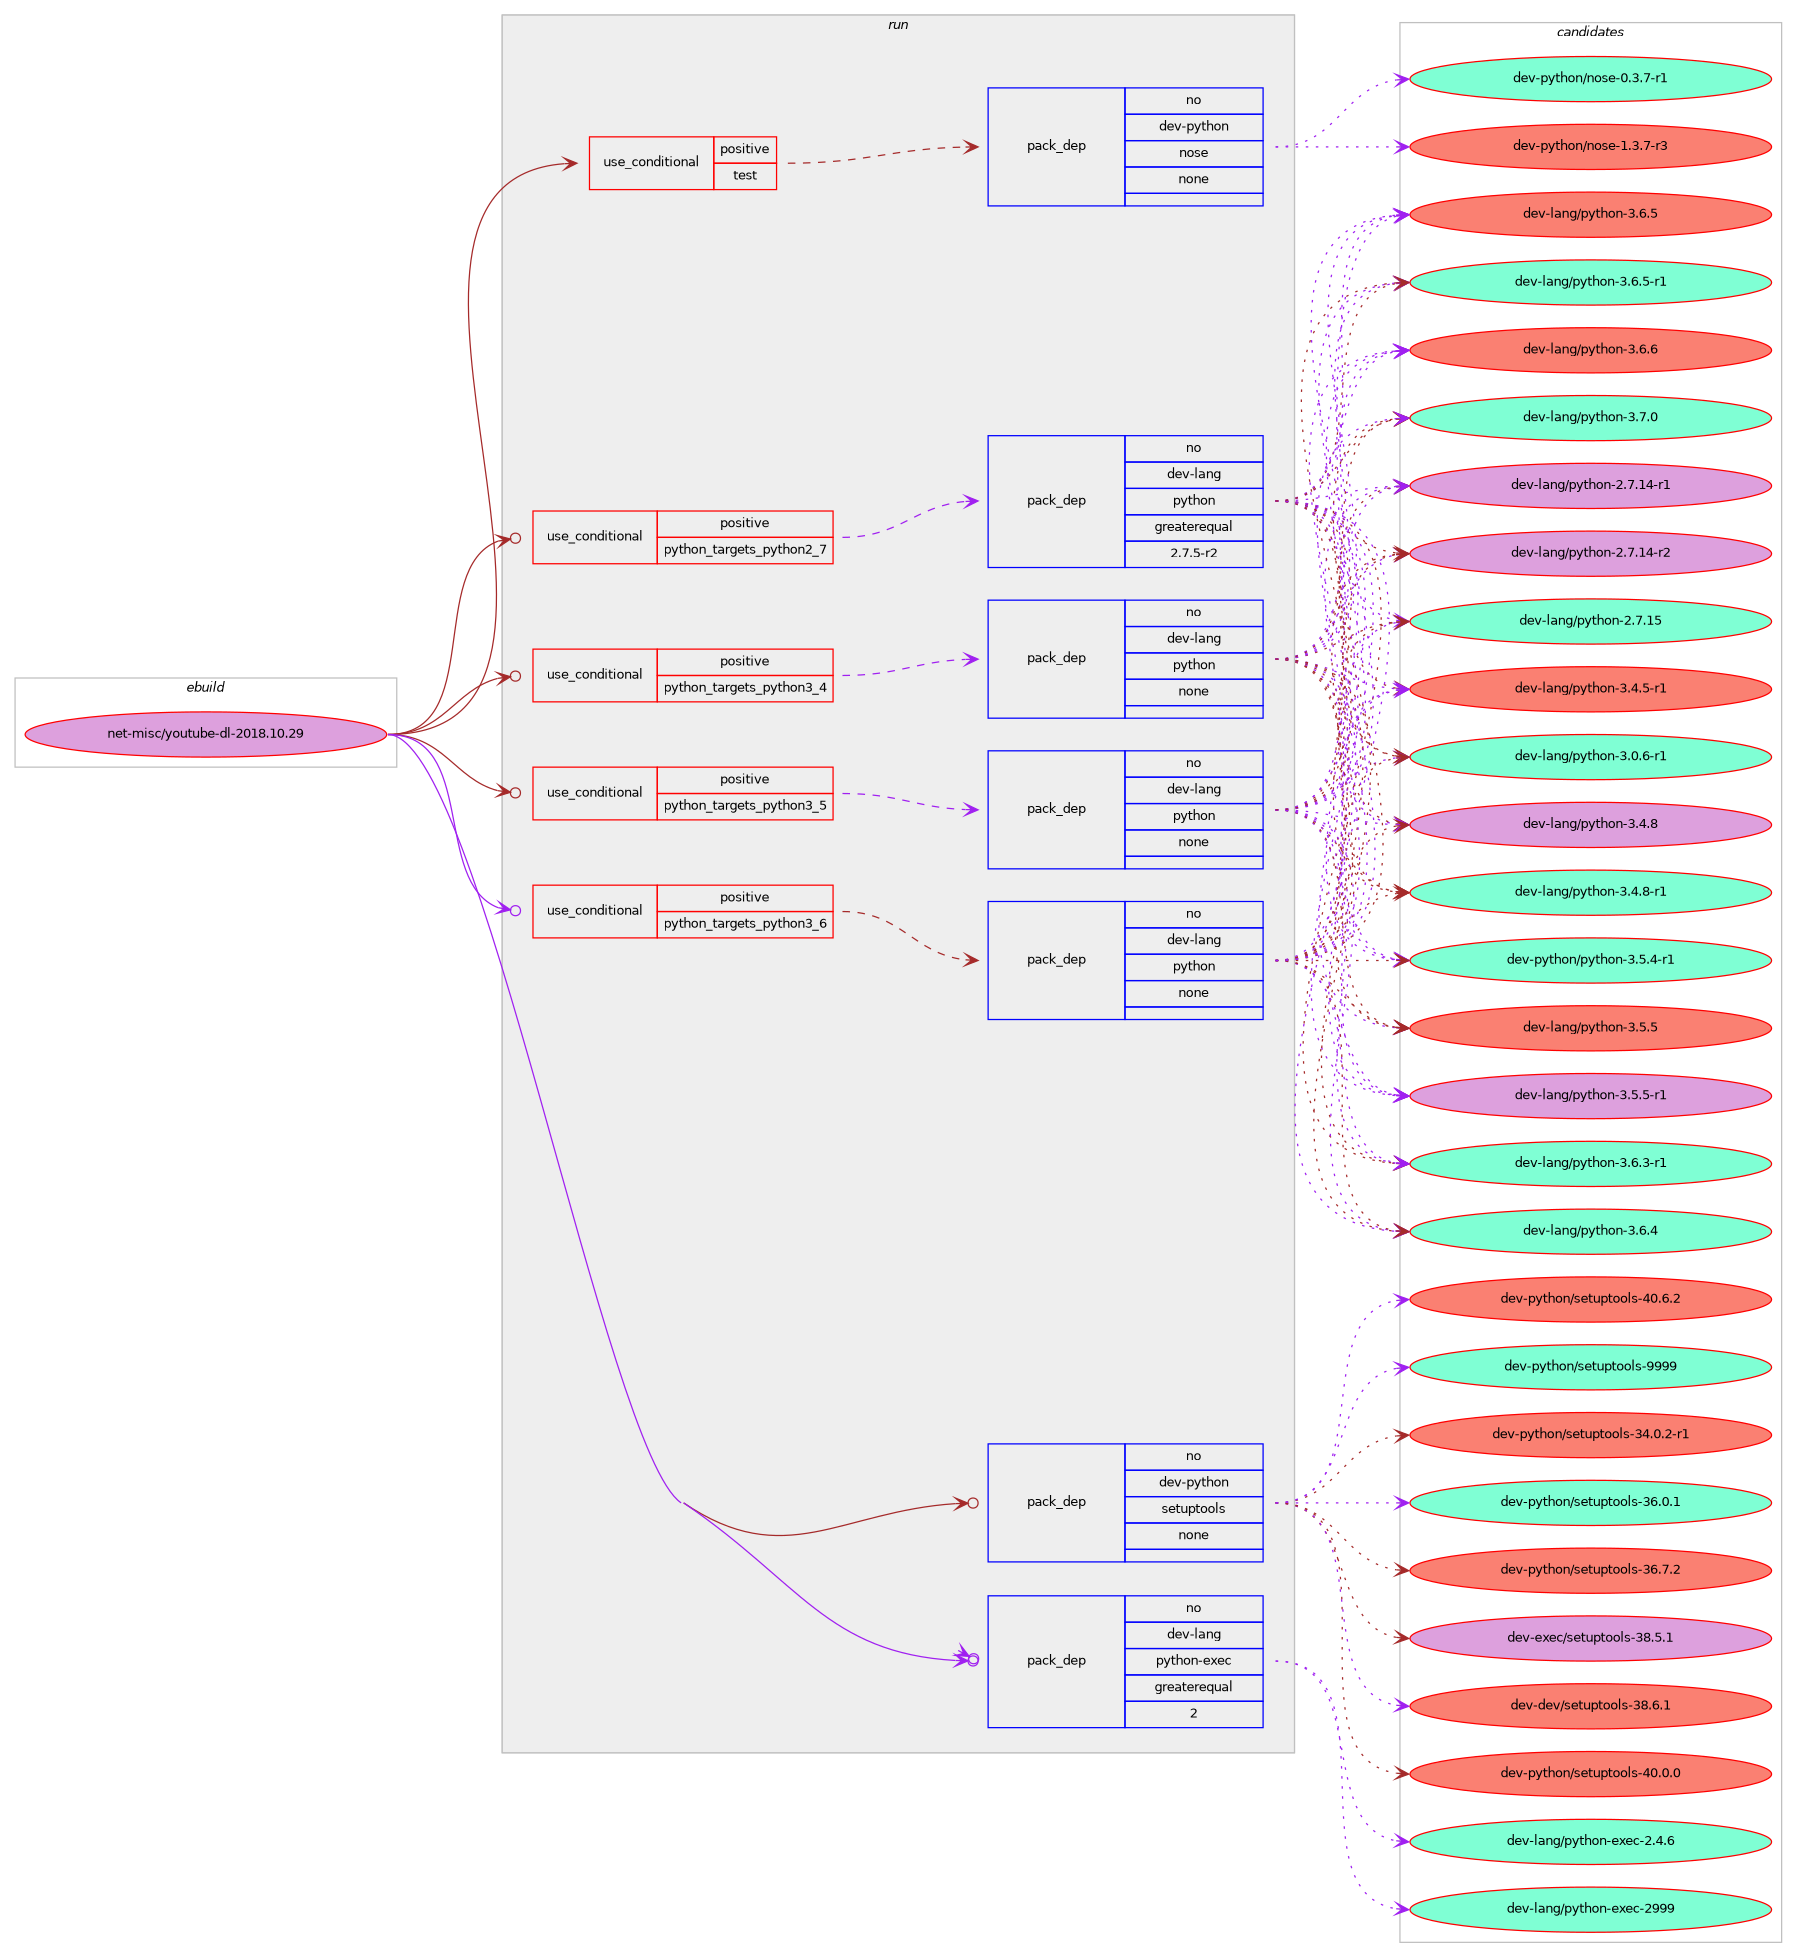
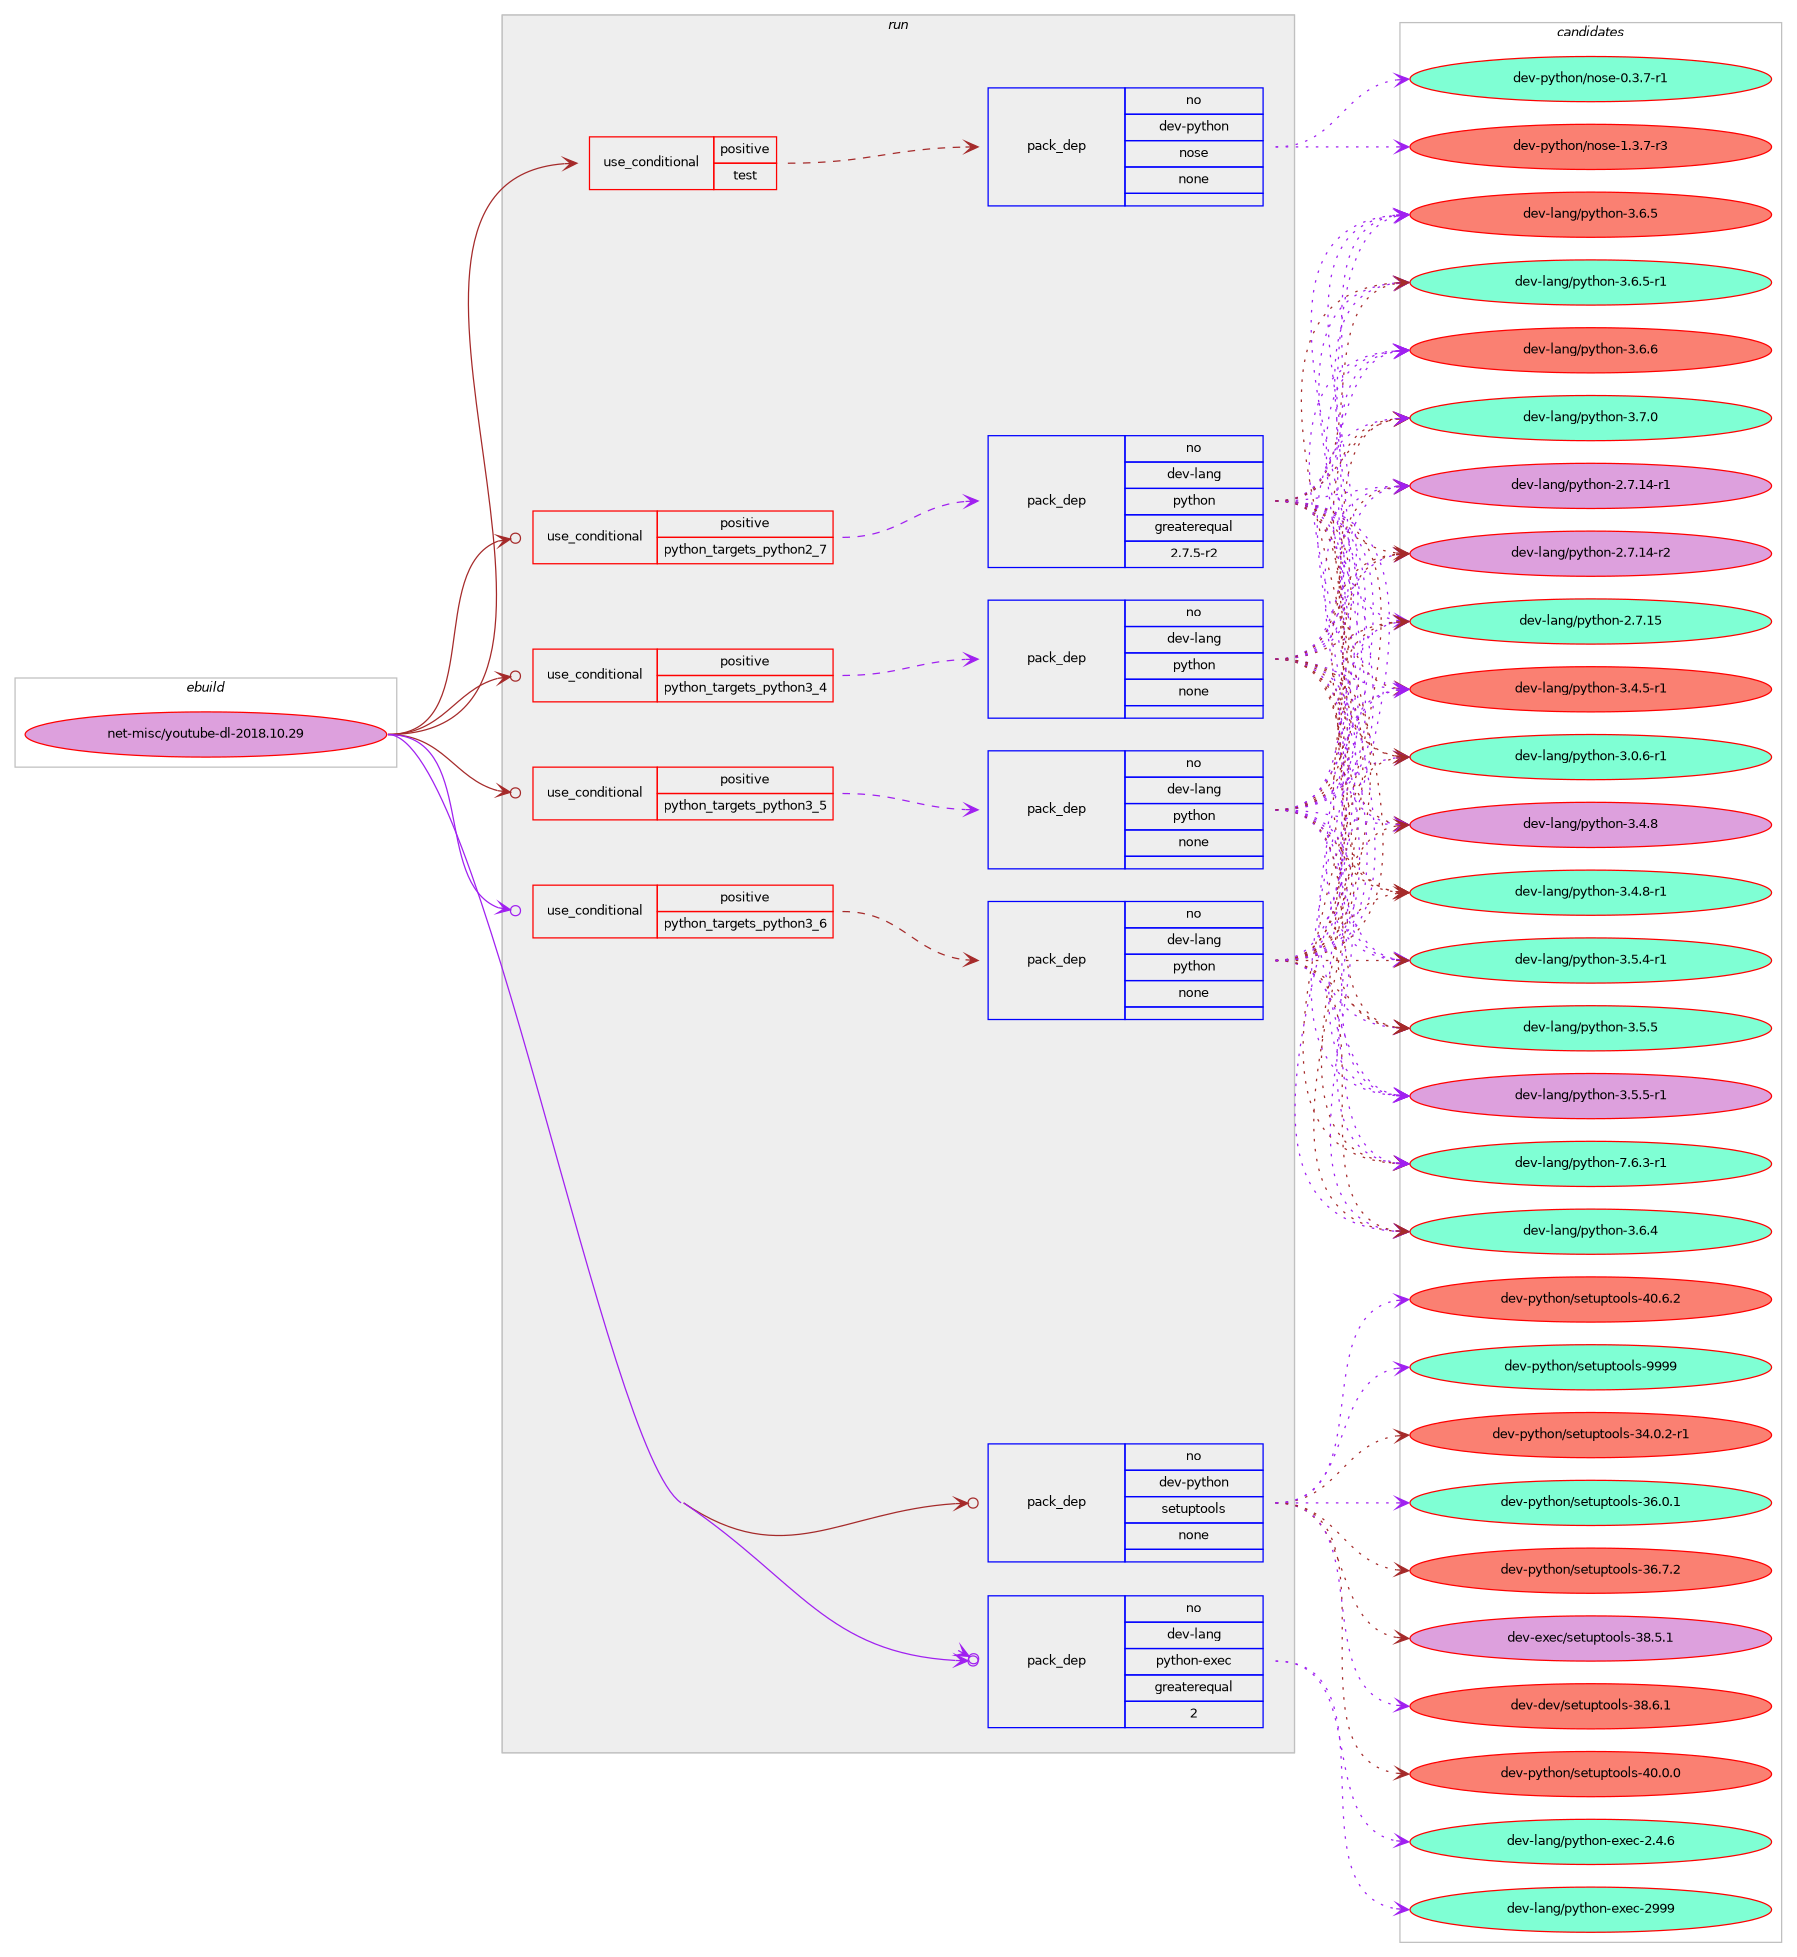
(1591, 960) -> (1591, 960)
(1591, 1028) -> (1591, 1028)
(1591, 1164) -> (1591, 1164)
